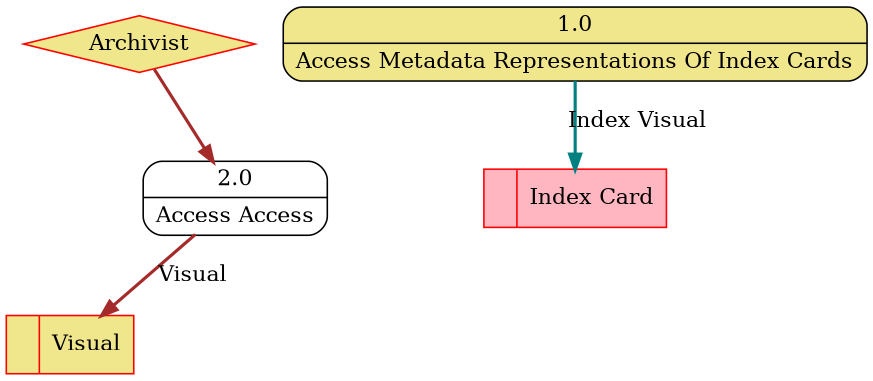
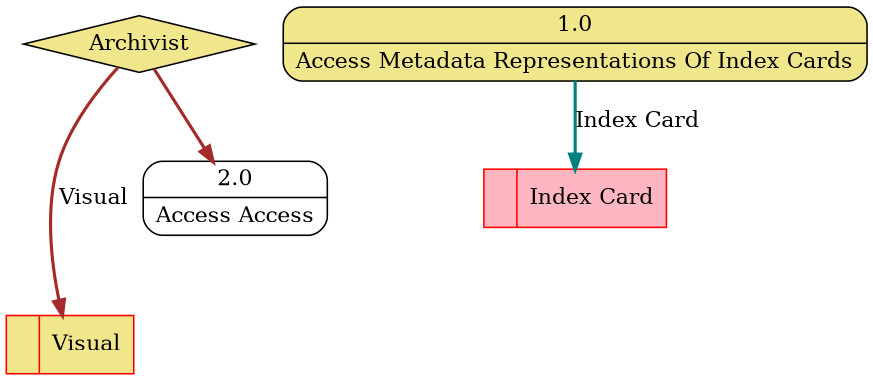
(139, 44) -> (139, 44)
(637, 121) -> (637, 121)
(155, 270) -> (55, 175)
